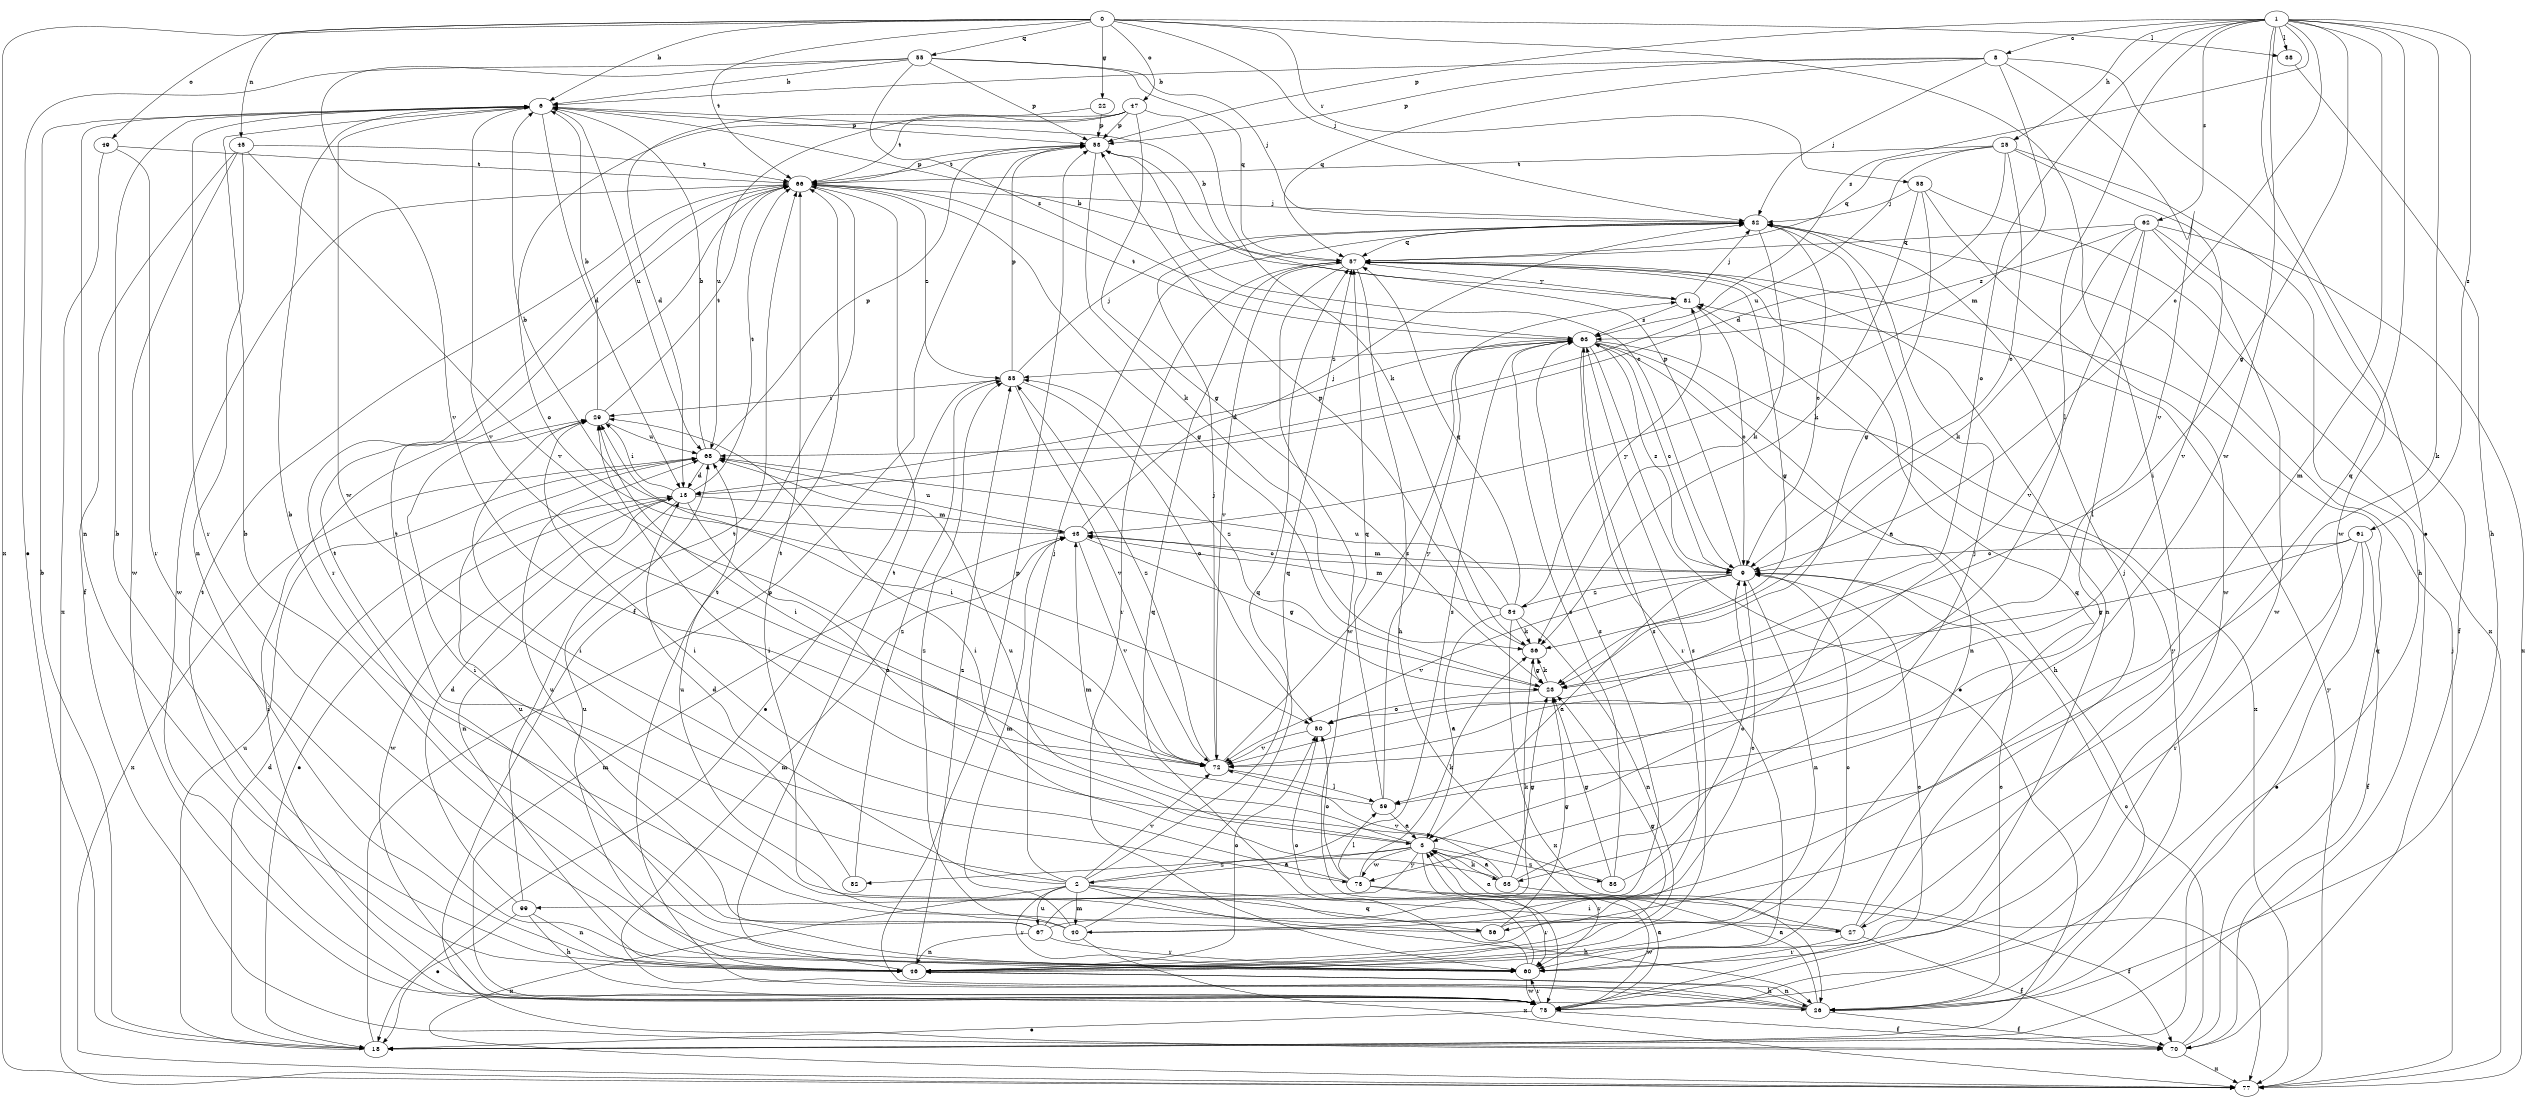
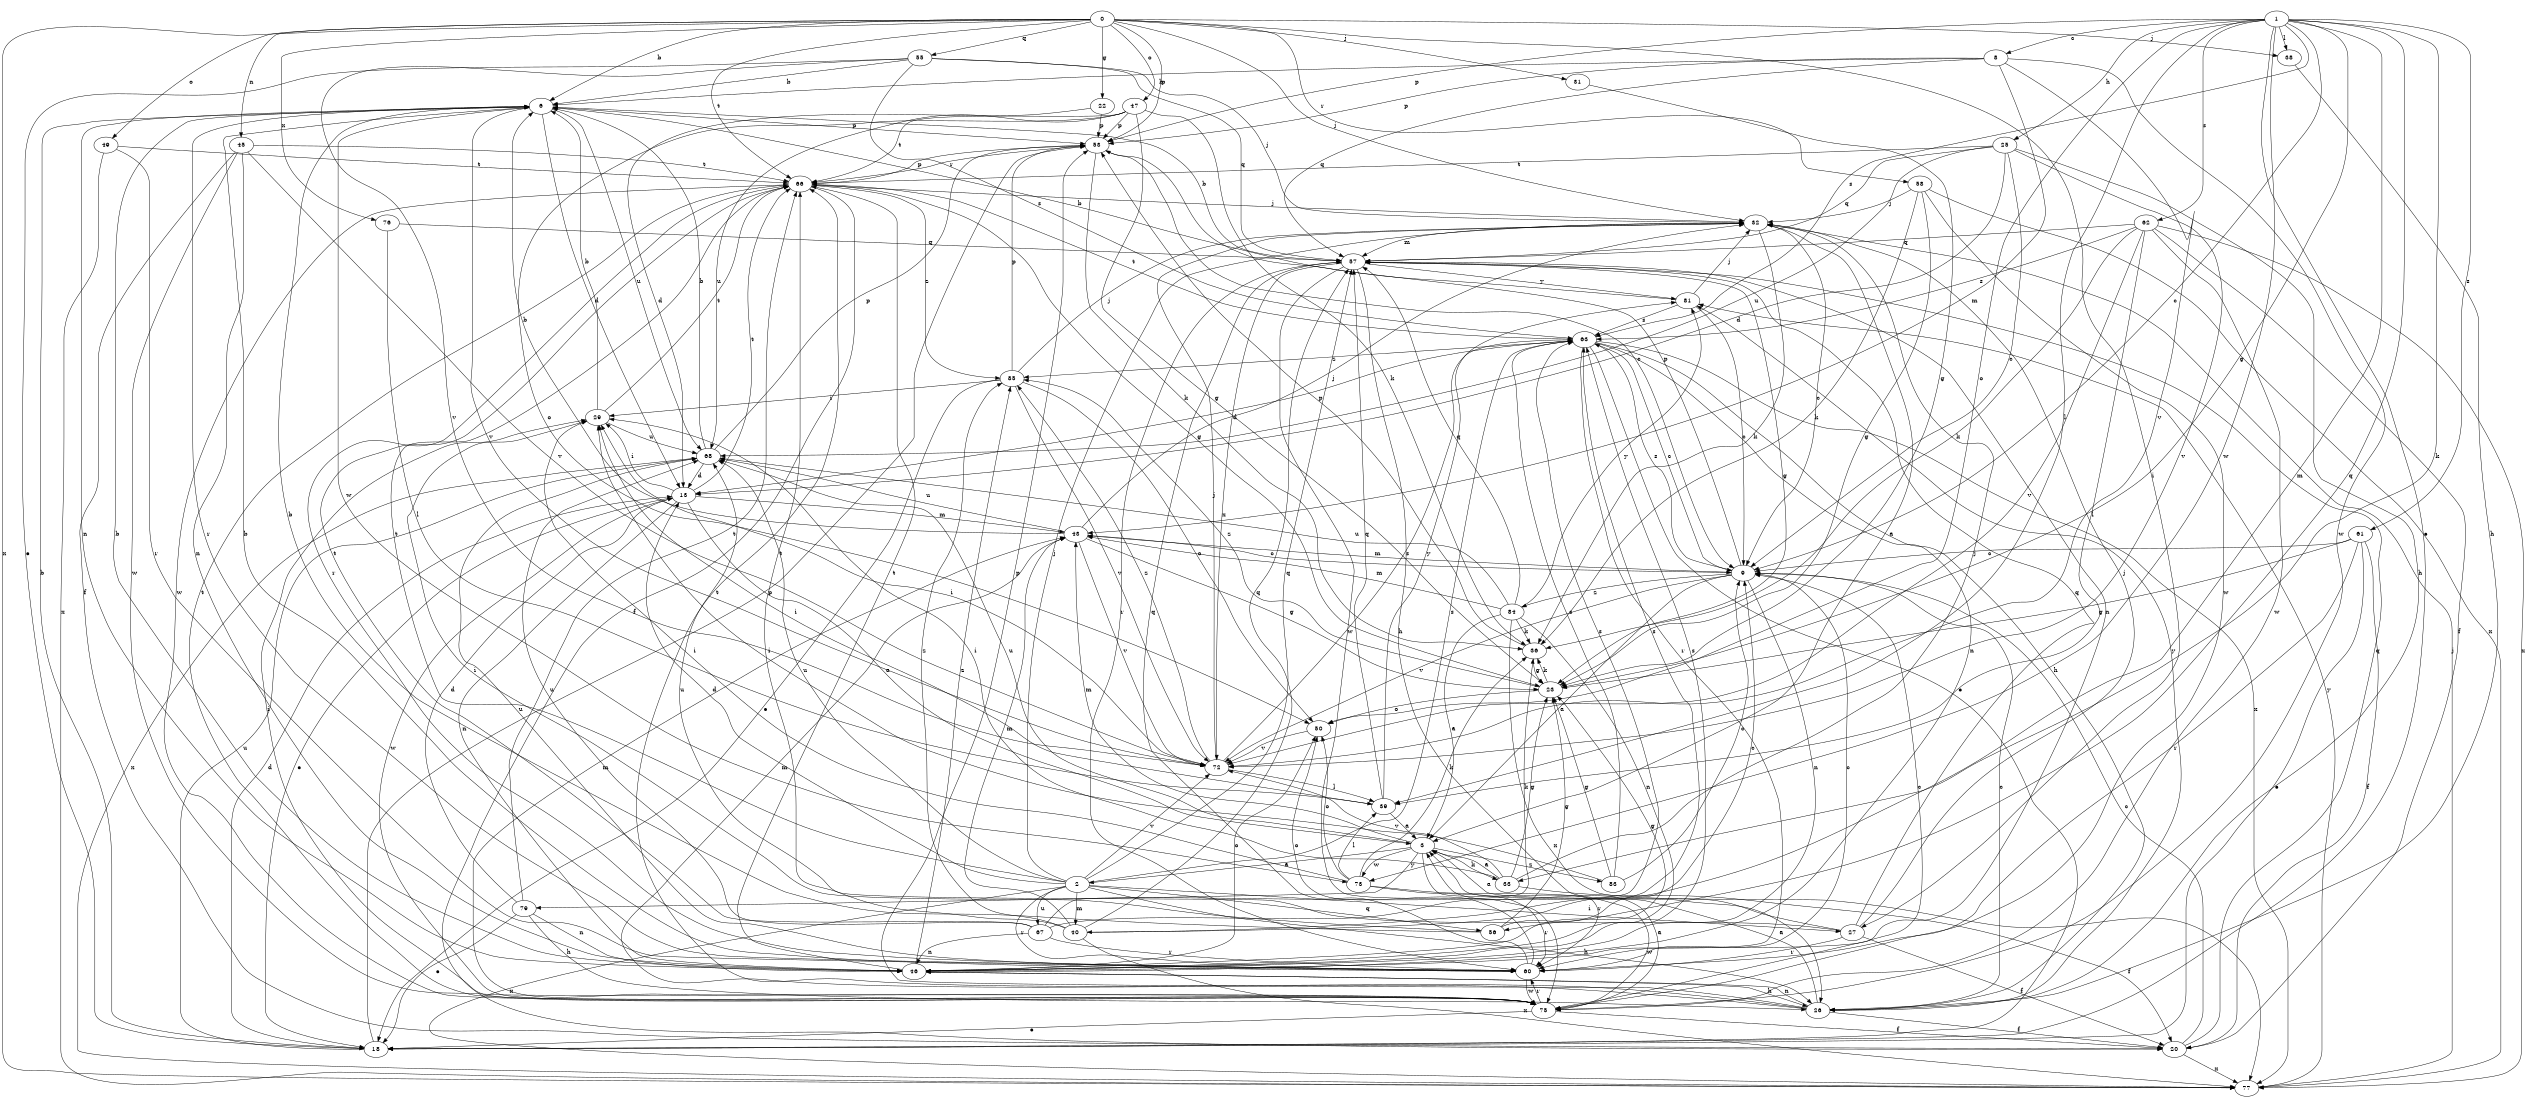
(2152, 38) -> (2152, 38)
none -> (1578, 82)
(1006, 101) -> (1161, 81)
(1862, 123) -> none
(951, 165) -> (951, 165)
none -> (387, 223)
(1407, 242) -> (1407, 242)
(1224, 515) -> (1224, 515)
(592, 822) -> (843, 729)
(855, 884) -> none
(524, 909) -> (524, 909)
(2174, 1049) -> (2174, 1049)
